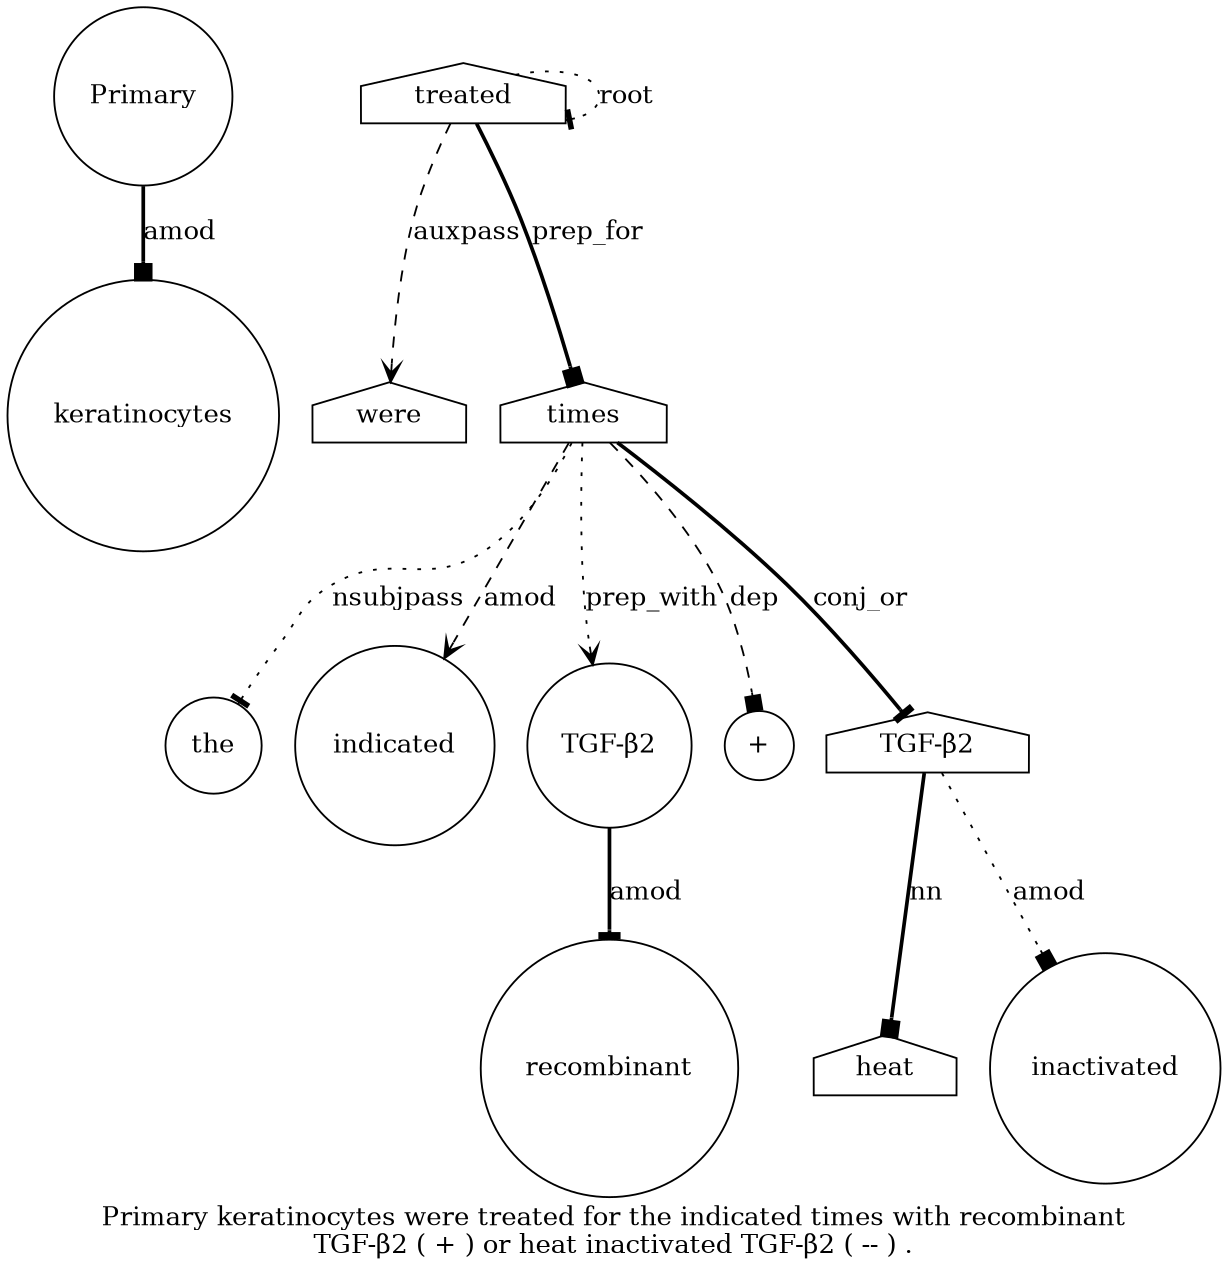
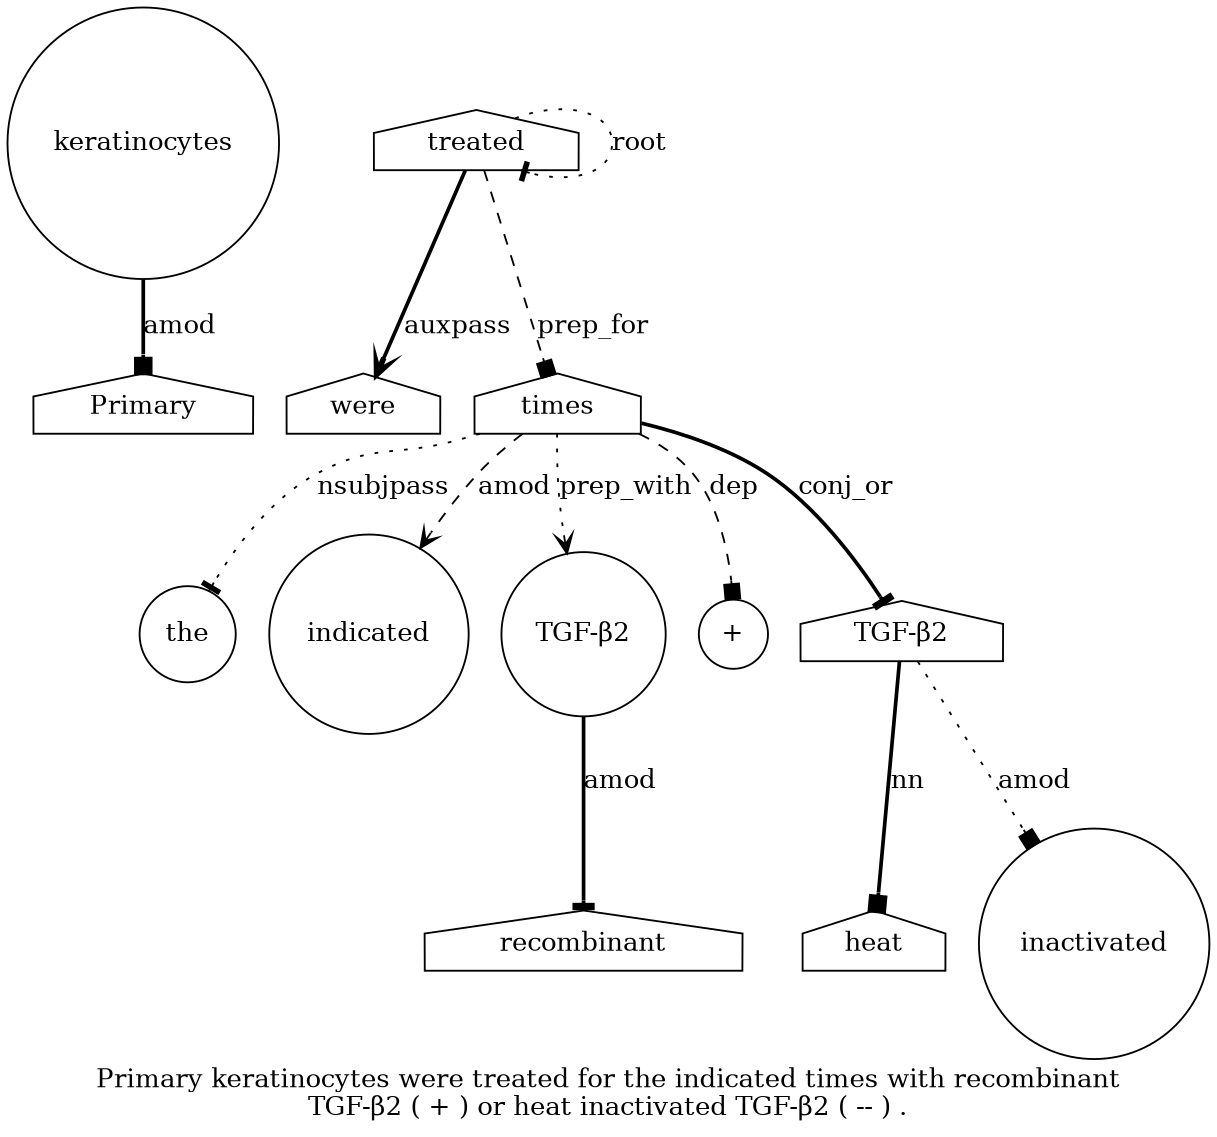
(143, 96) -> (143, 407)
(143, 224) -> (143, 317)
(408, 240) -> (424, 265)
(530, 242) -> (514, 264)
(609, 1068) -> (584, 944)
